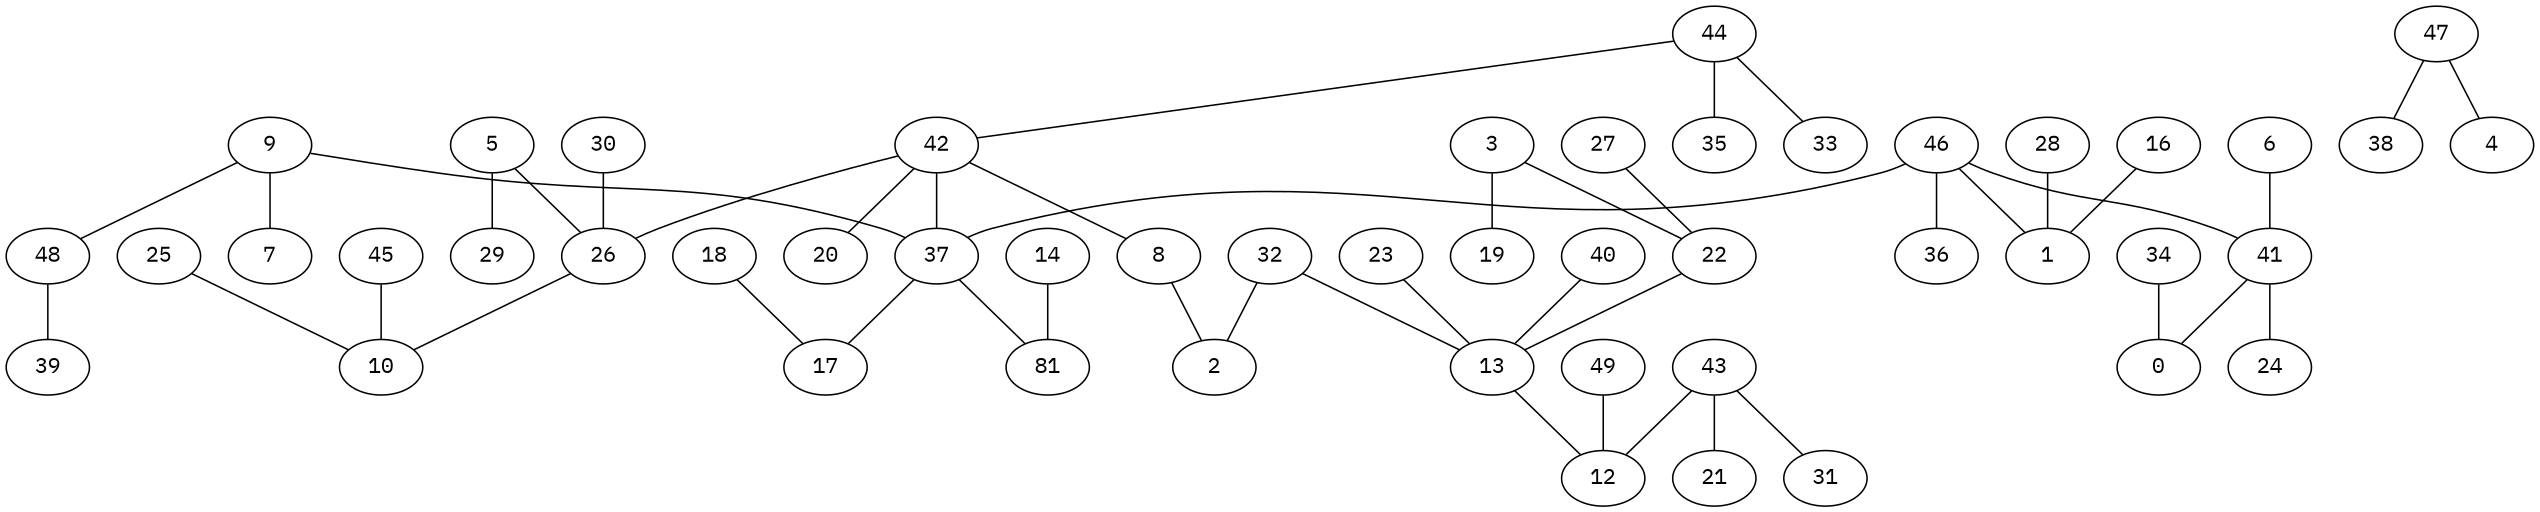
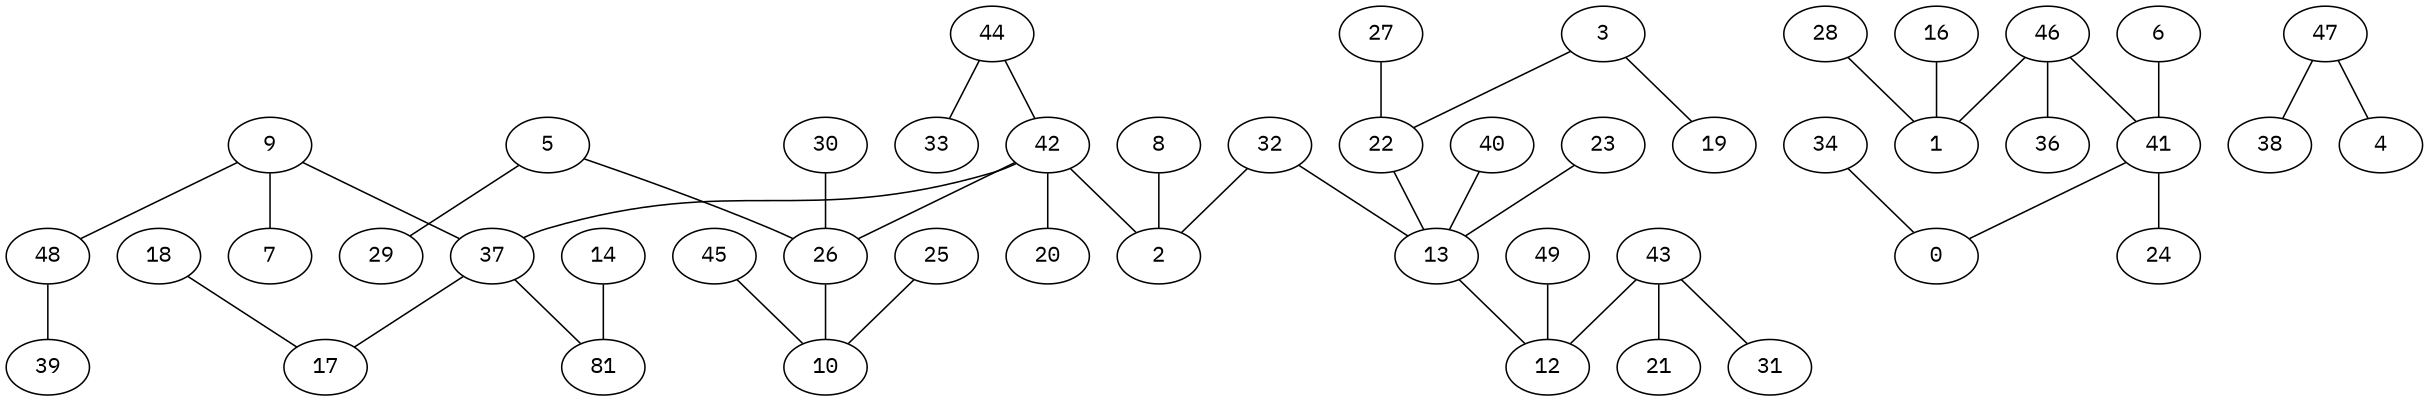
(1714, 145) -> none
(1048, 201) -> (1103, 200)
(1437, 201) -> none
